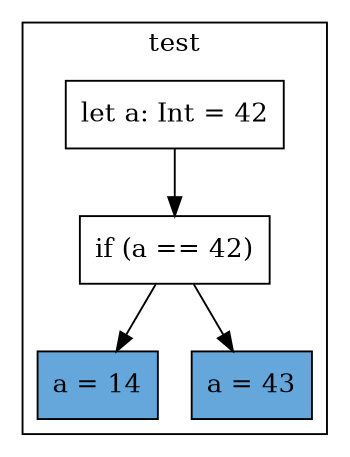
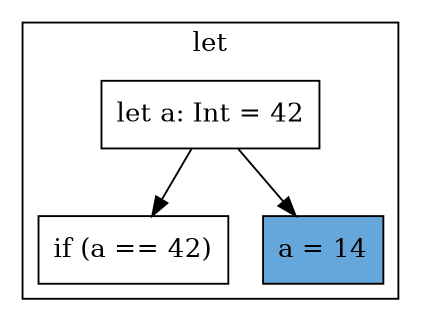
(175, 44) -> (210, 44)
(141, 309) -> (261, 175)
(252, 385) -> none
